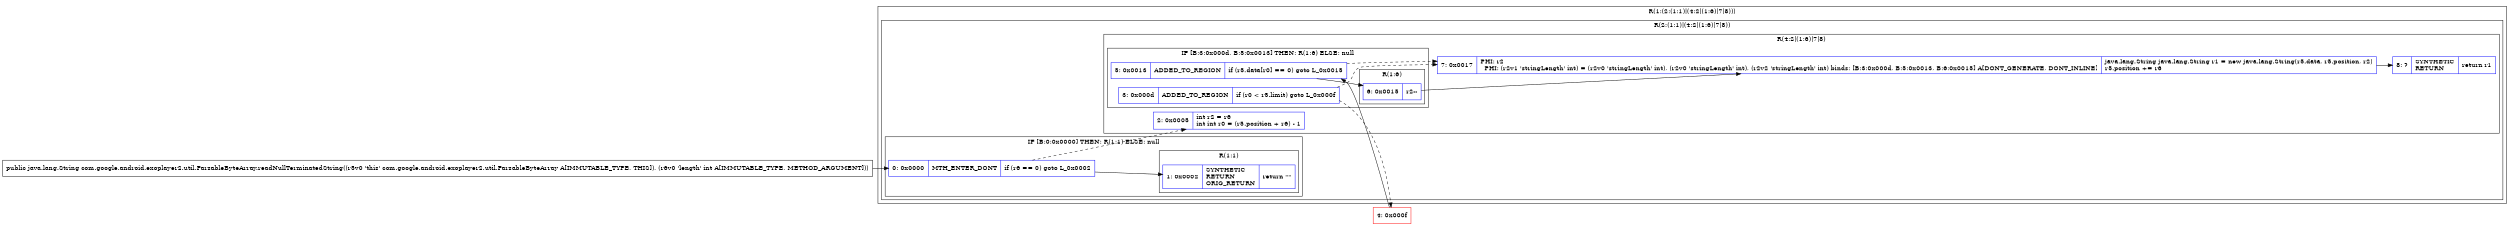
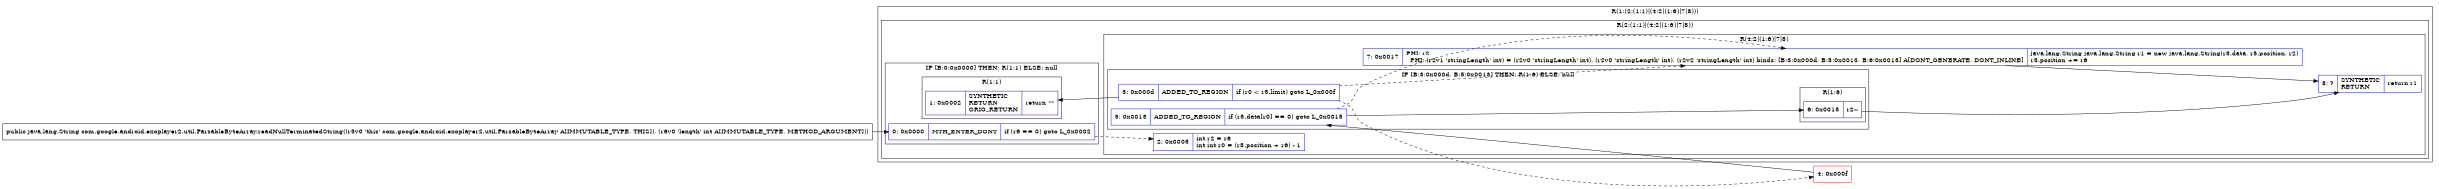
(1579, 82) -> (2099, 113)
(1127, 173) -> (1091, 99)
